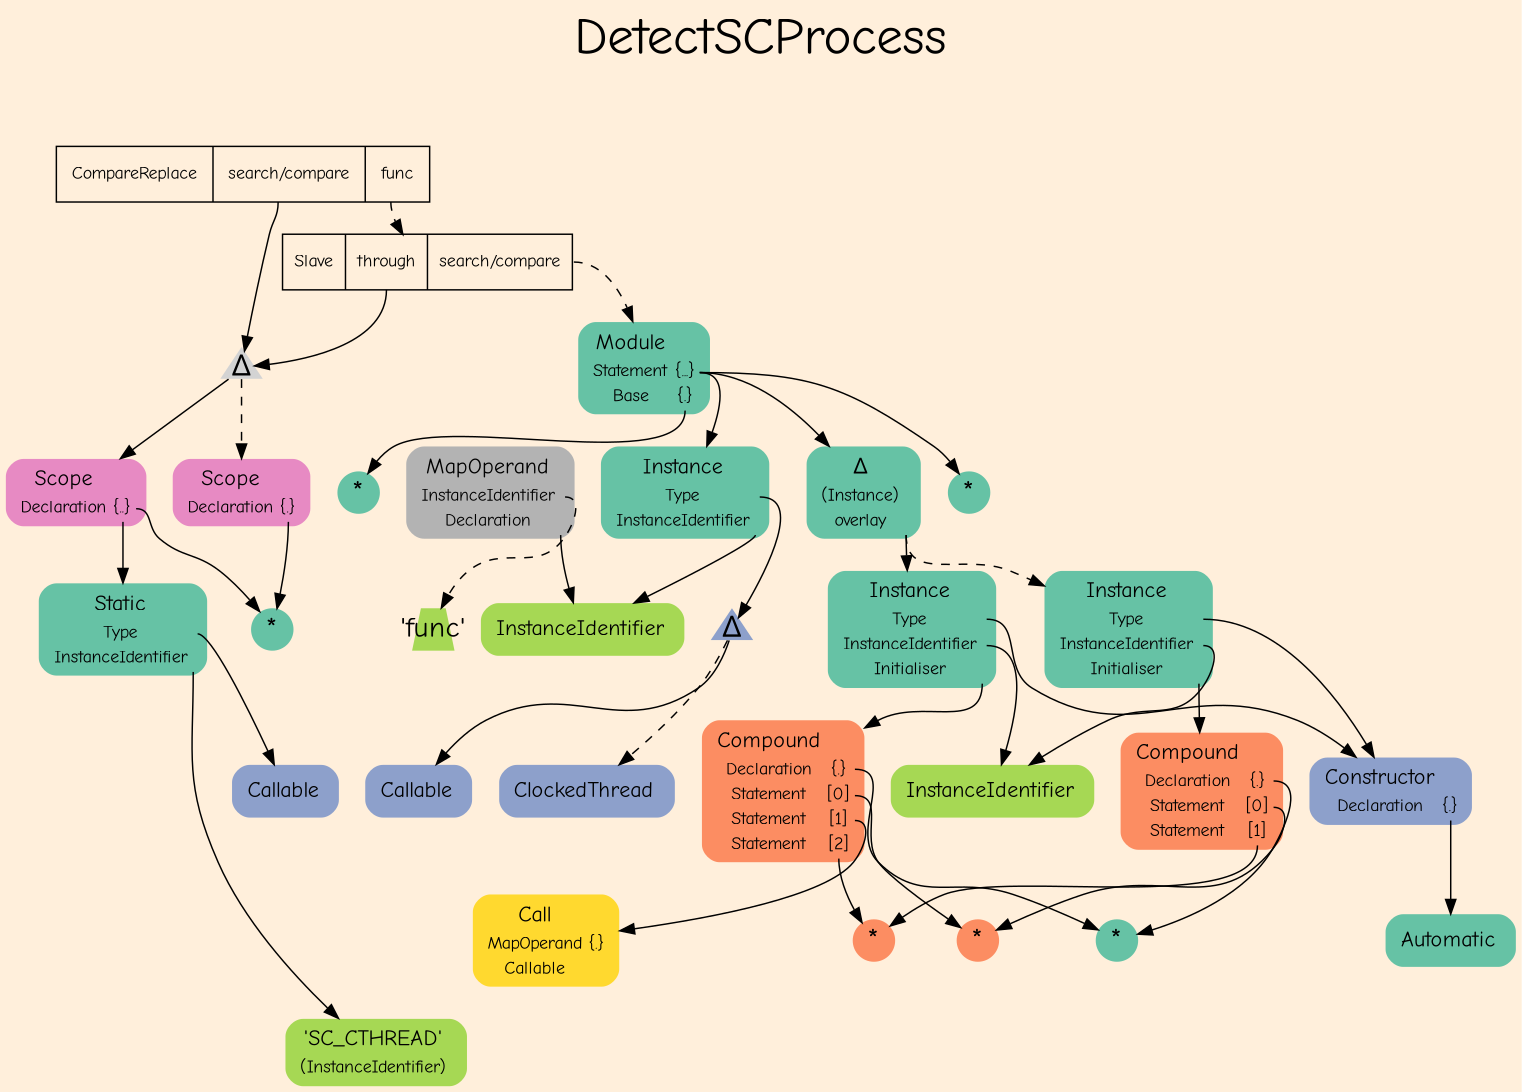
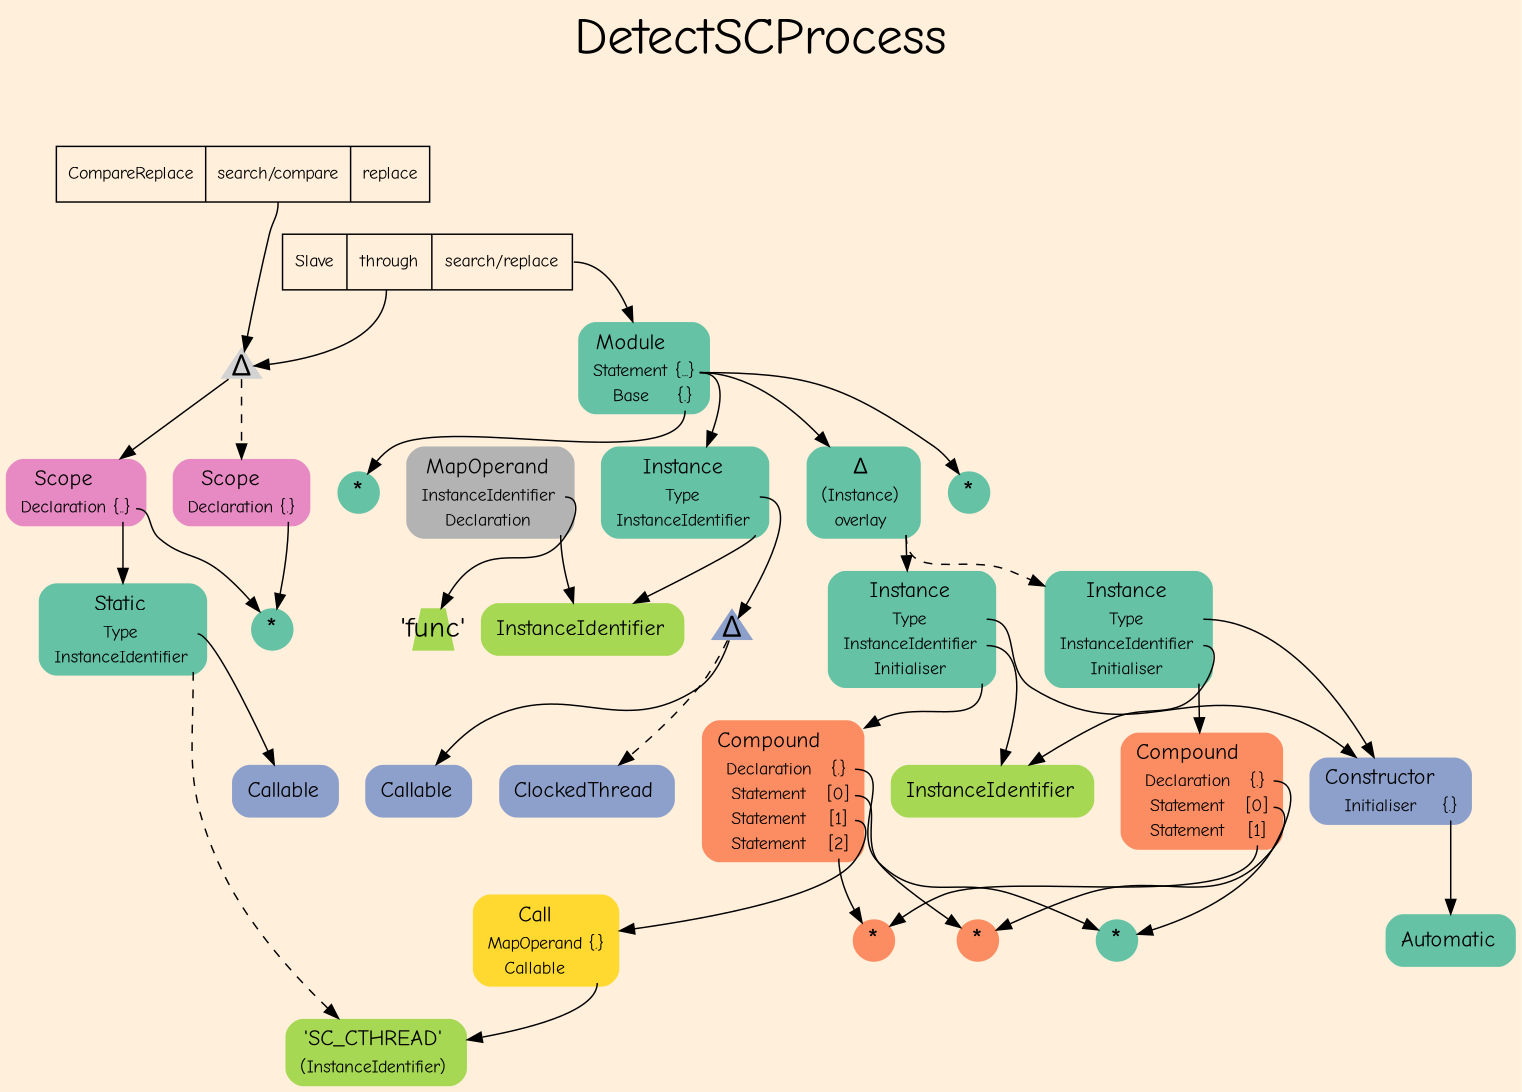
(397, 173) -> (390, 173)
(392, 212) -> none
(500, 261) -> (502, 261)
(607, 277) -> (607, 277)
(527, 557) -> (527, 557)
(1380, 806) -> (1380, 806)
(216, 857) -> (216, 857)
none -> (547, 1021)
